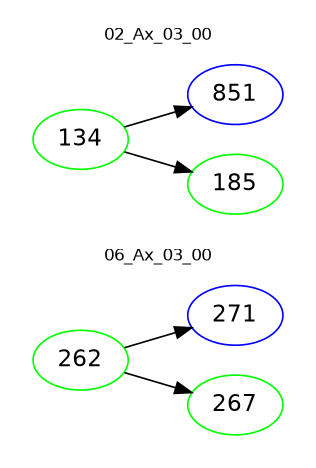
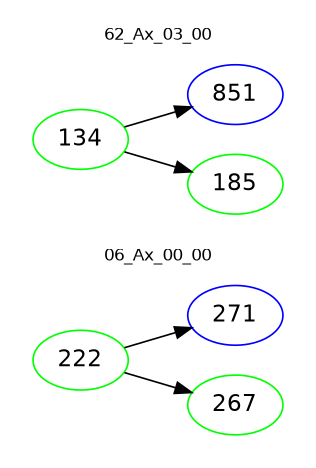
(158, 36) -> (158, 36)
(158, 256) -> (158, 256)
(81, 360) -> (81, 360)
